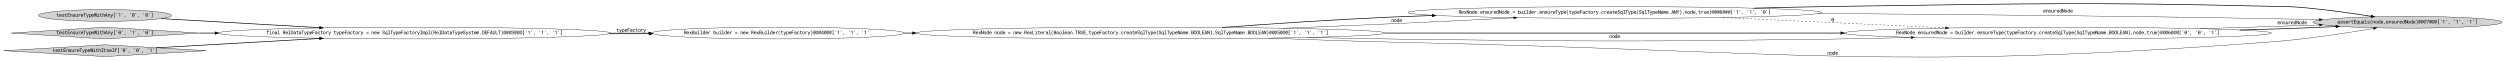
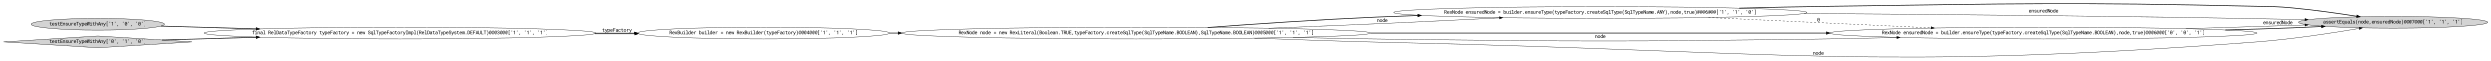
(105, 51) -> none
